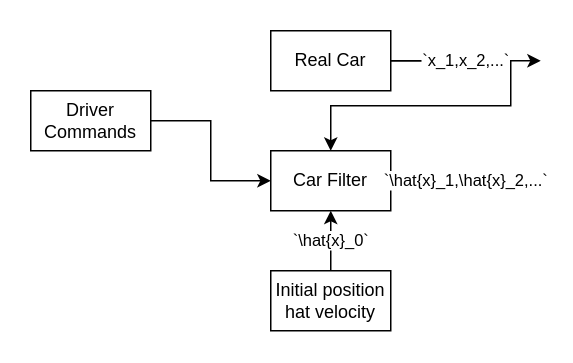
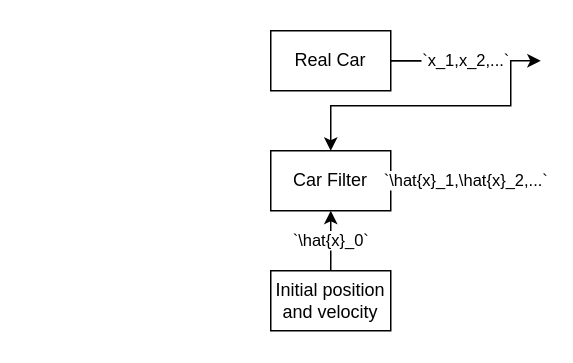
(91, 121) -> none
(211, 146) -> none
(331, 301) -> (331, 301)
